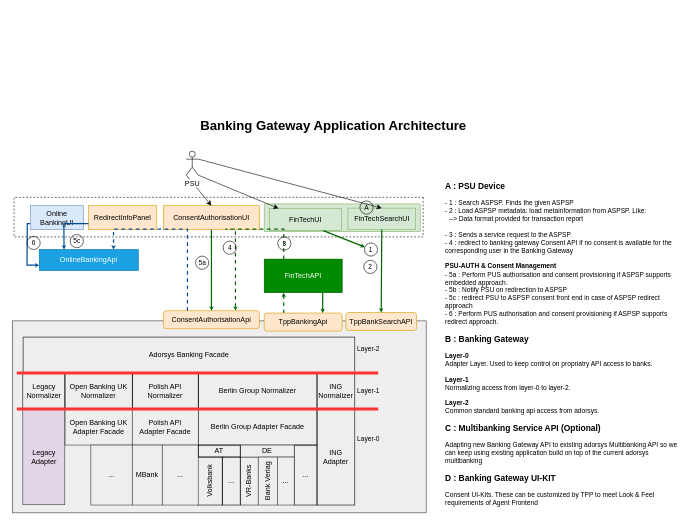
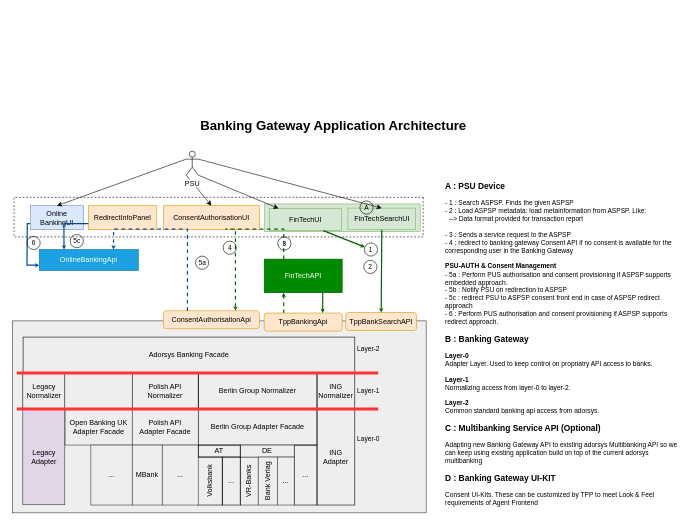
none -> (123, 182)
(212, 269) -> none
(99, 391) -> none
